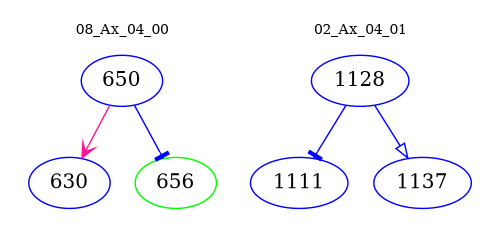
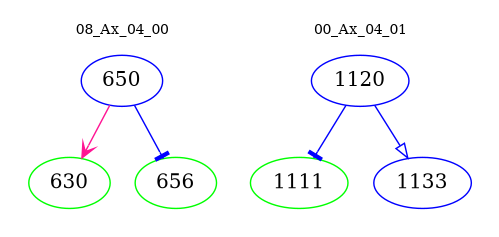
(361, 30) -> (361, 30)
(360, 81) -> (360, 81)
(69, 183) -> (69, 183)
(299, 183) -> (299, 183)
(423, 183) -> (423, 183)
